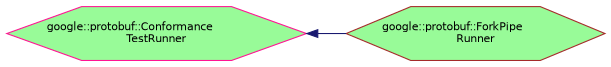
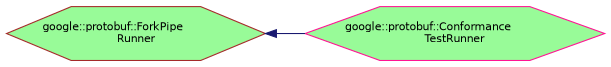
(332, 34) -> (291, 34)
